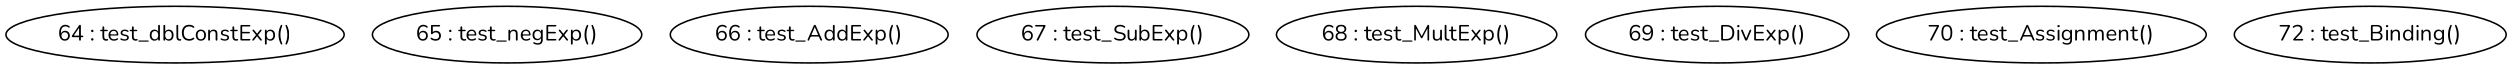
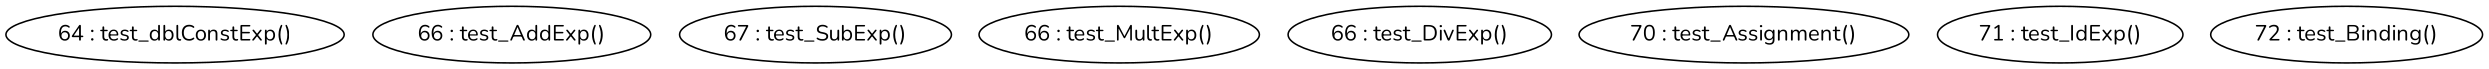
(507, 35) -> none
(1417, 35) -> (1119, 35)
(1717, 35) -> (1420, 35)
none -> (2060, 35)
